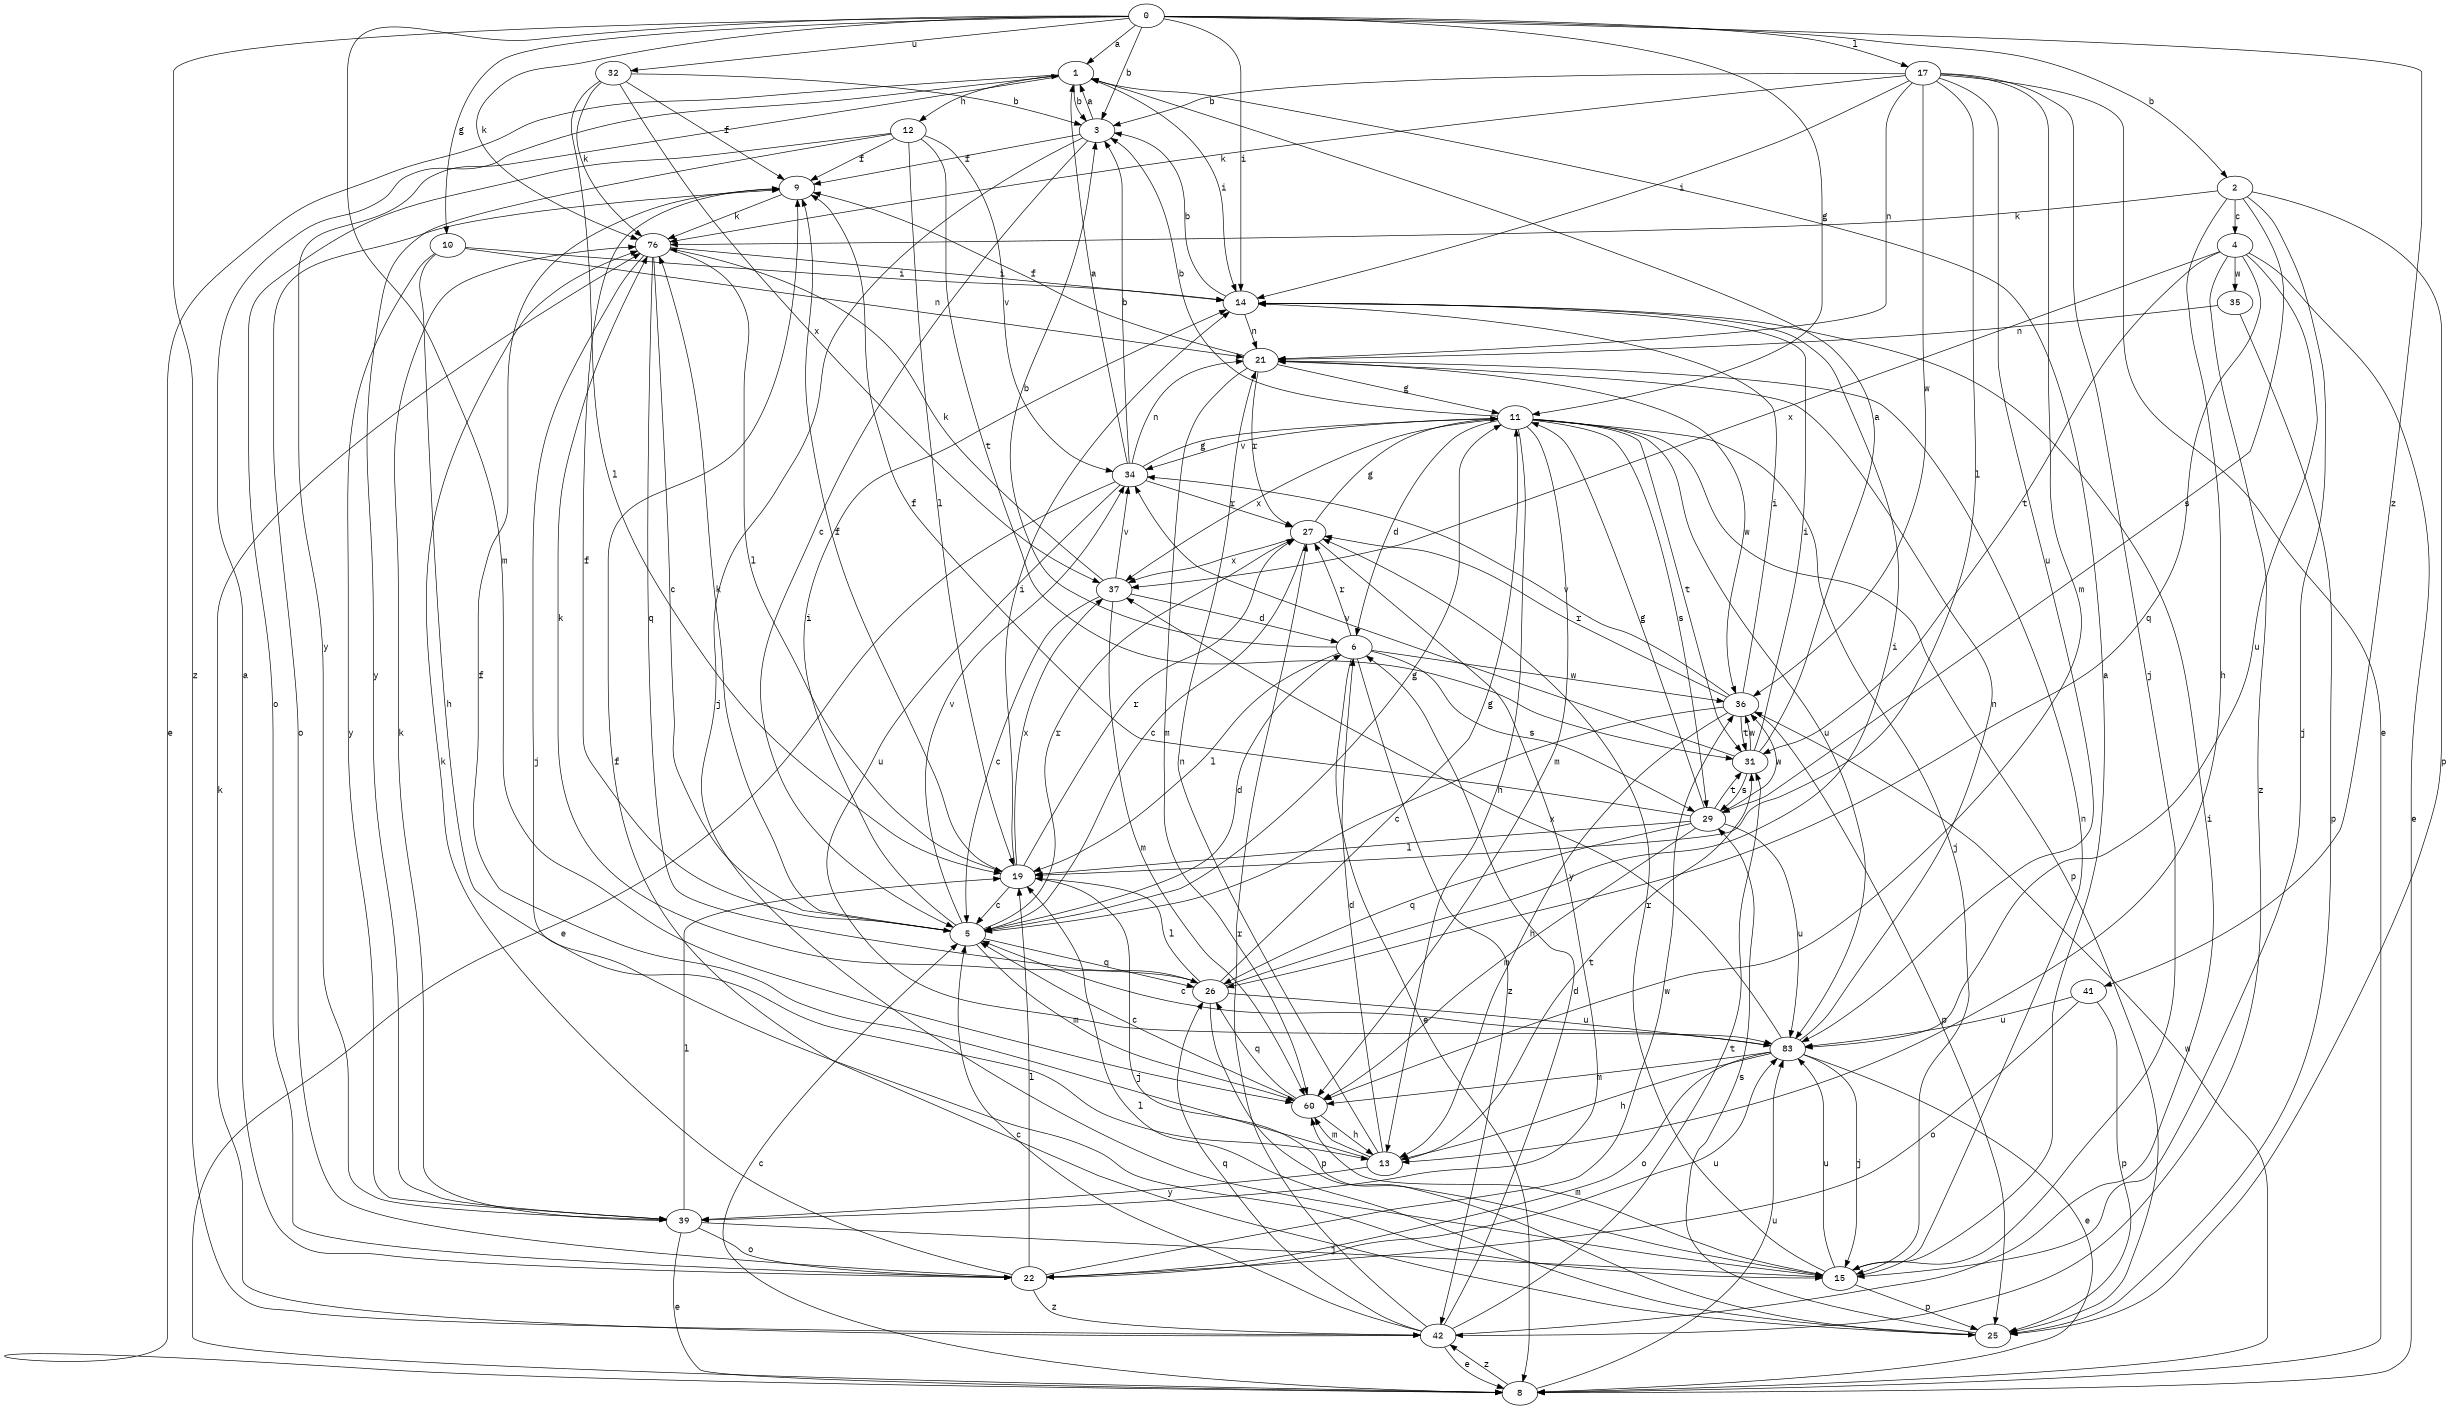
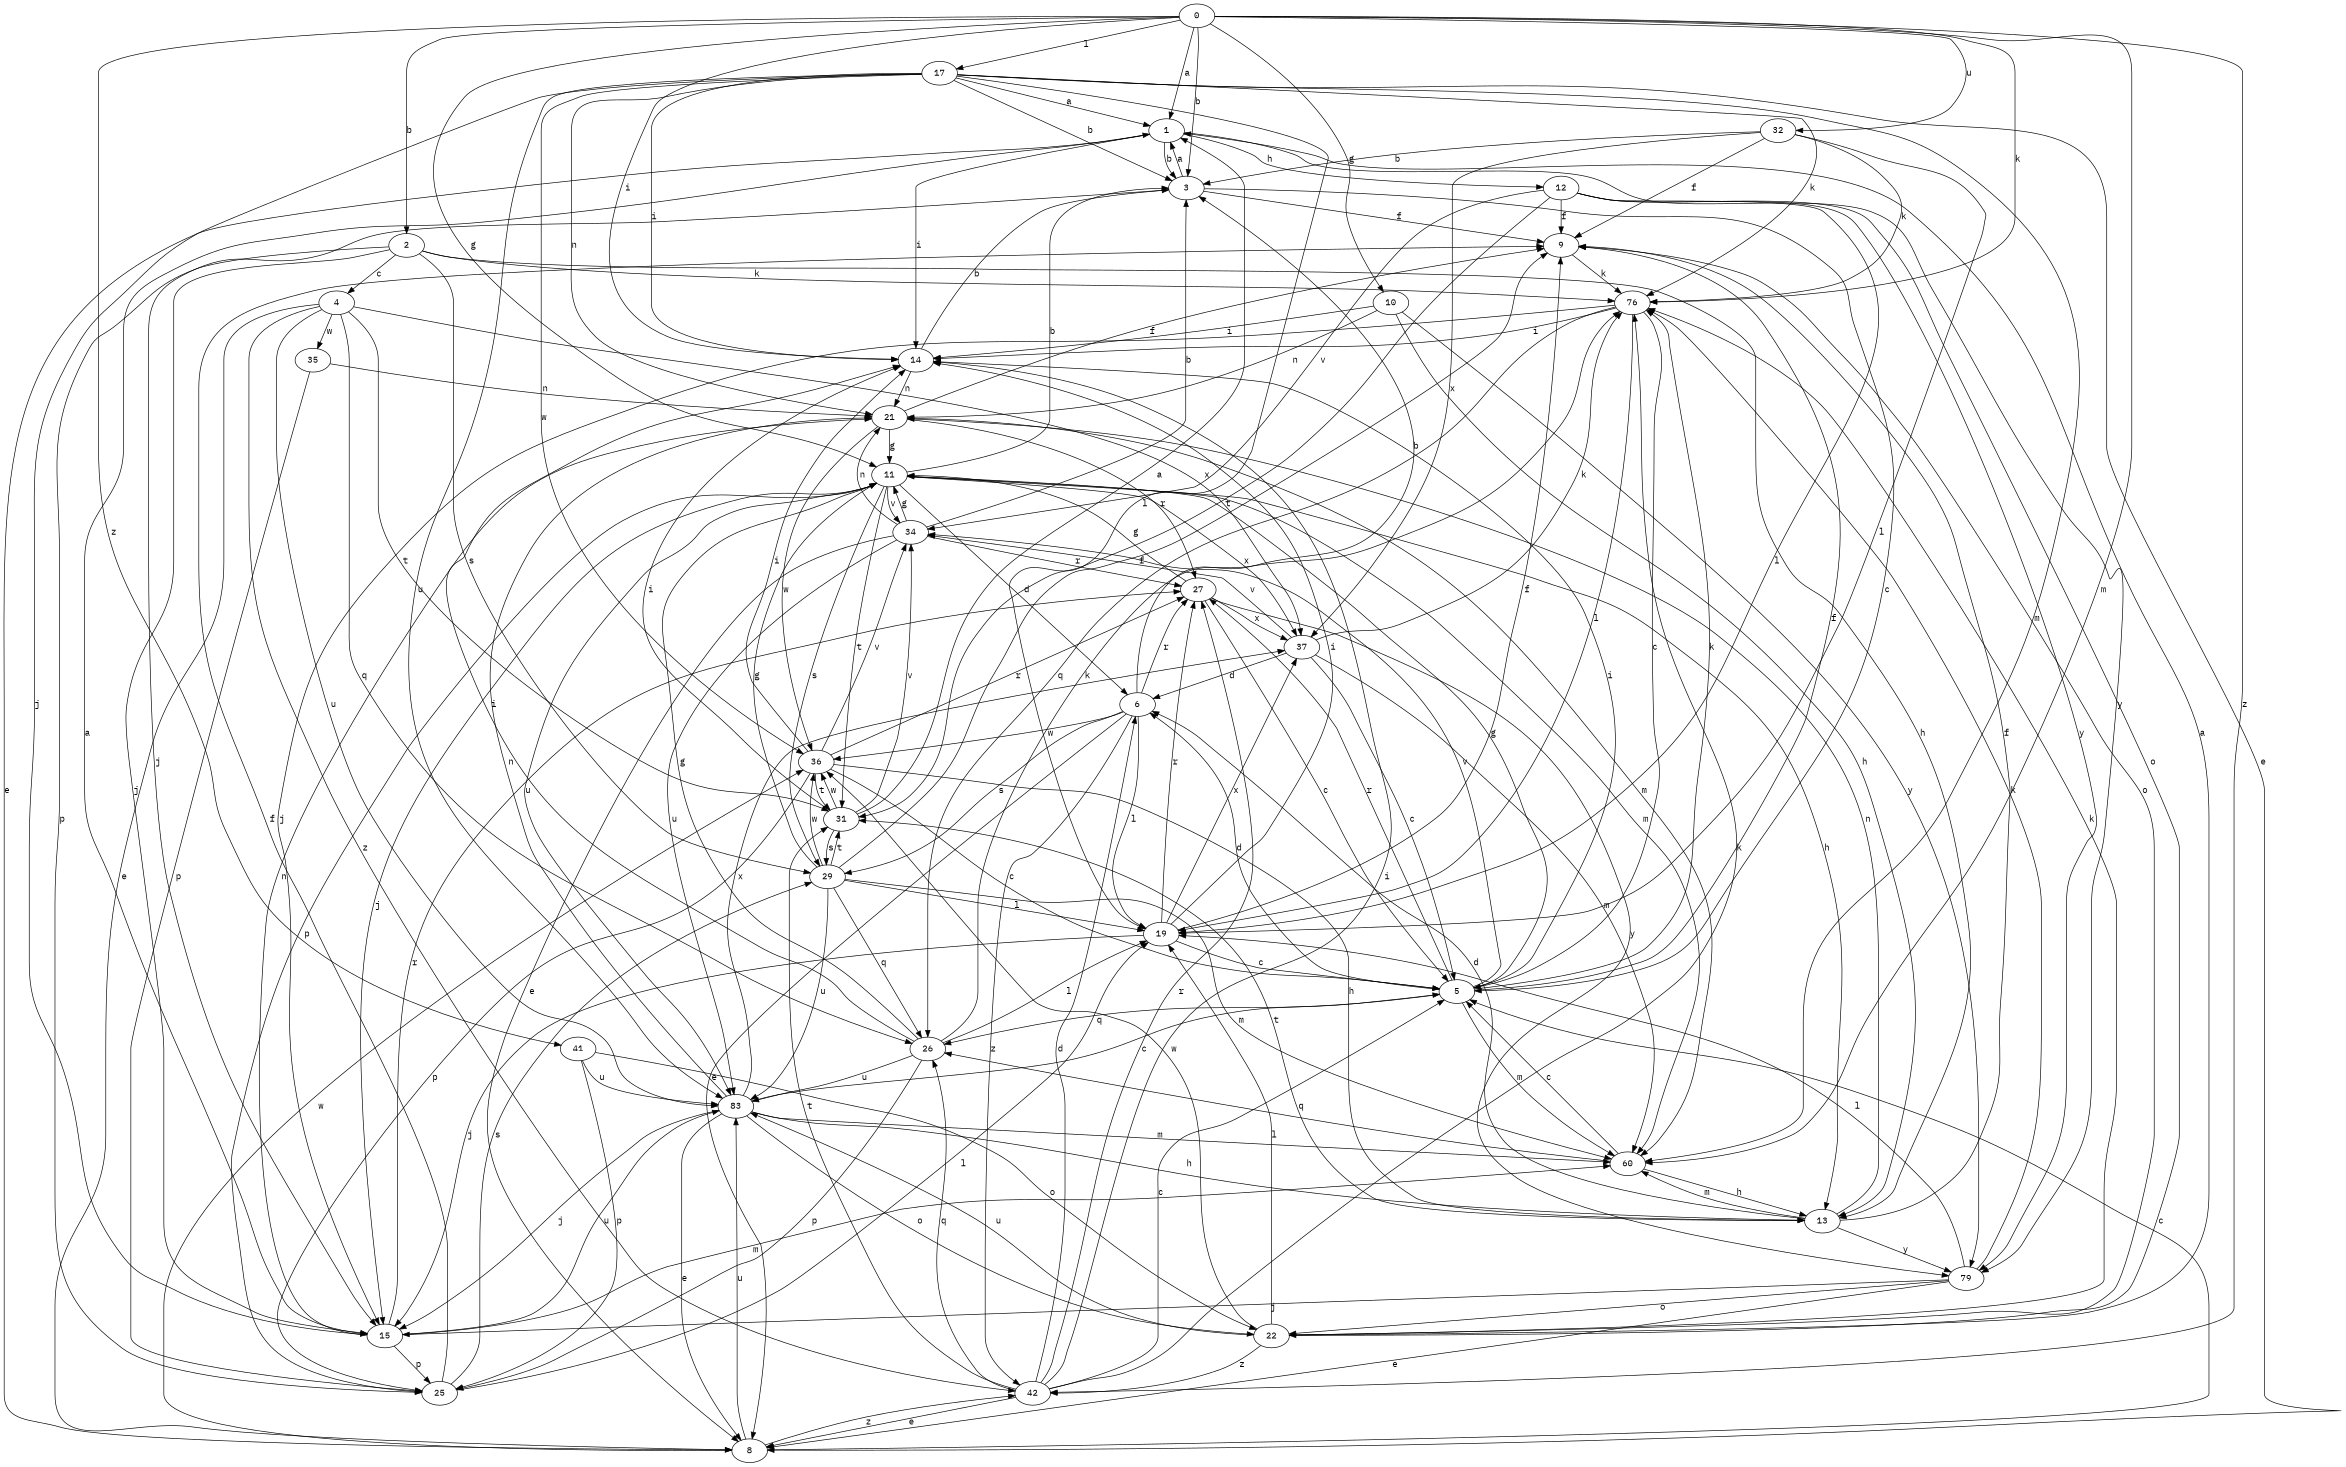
(1091, 278) -> (1050, 101)
(684, 1221) -> (1966, 1279)
